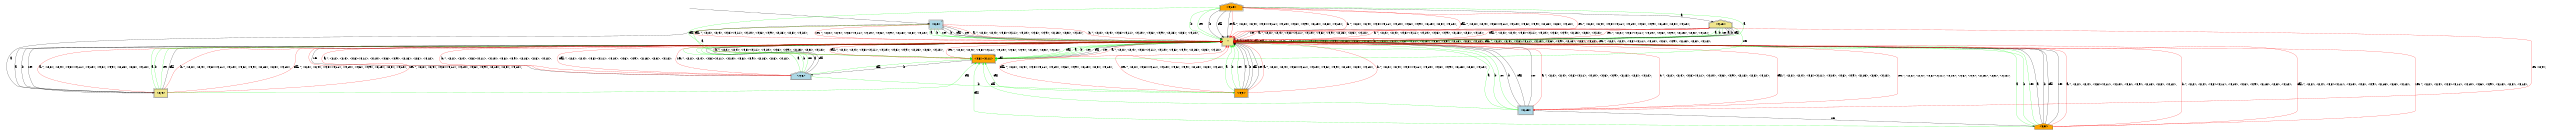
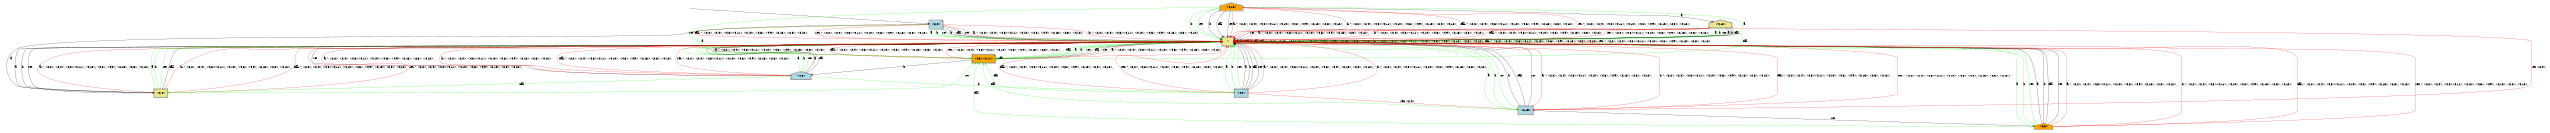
(691, 33) -> (691, 33)
(1745, 42) -> (1745, 42)
(890, 65) -> (480, 85)
(967, 76) -> (967, 76)
(1241, 93) -> (1241, 93)
none -> (1382, 102)
